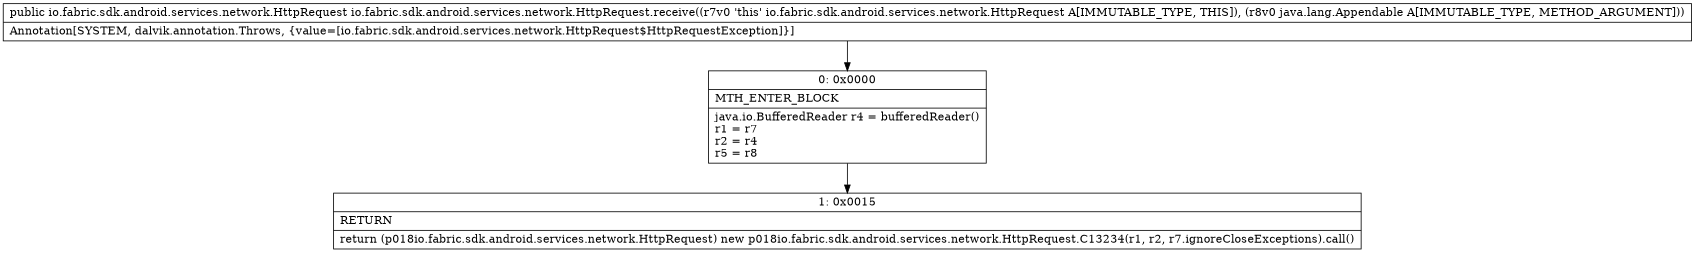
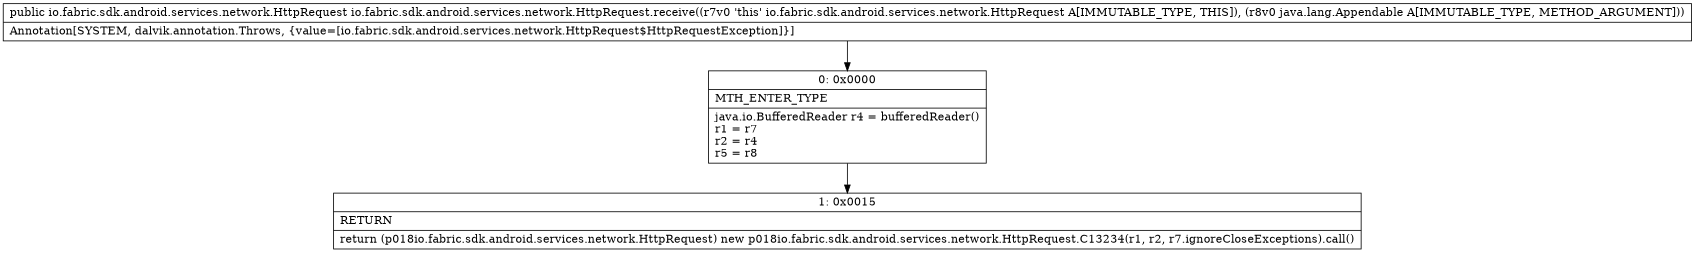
(777, 98) -> (772, 98)
